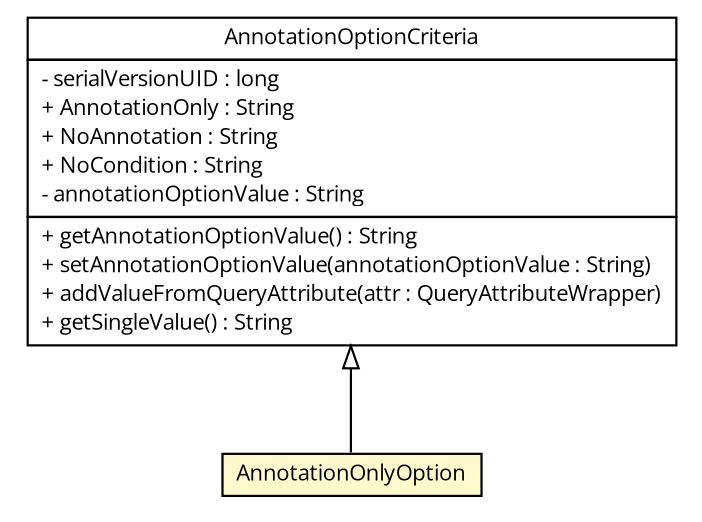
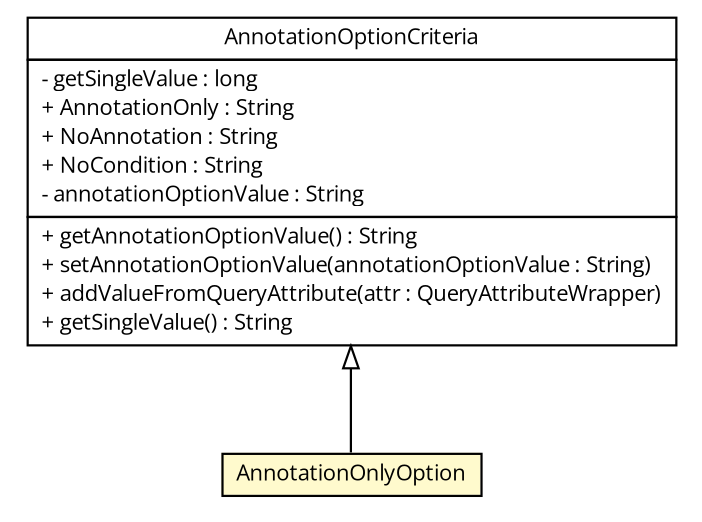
(161, 80) -> (151, 80)
